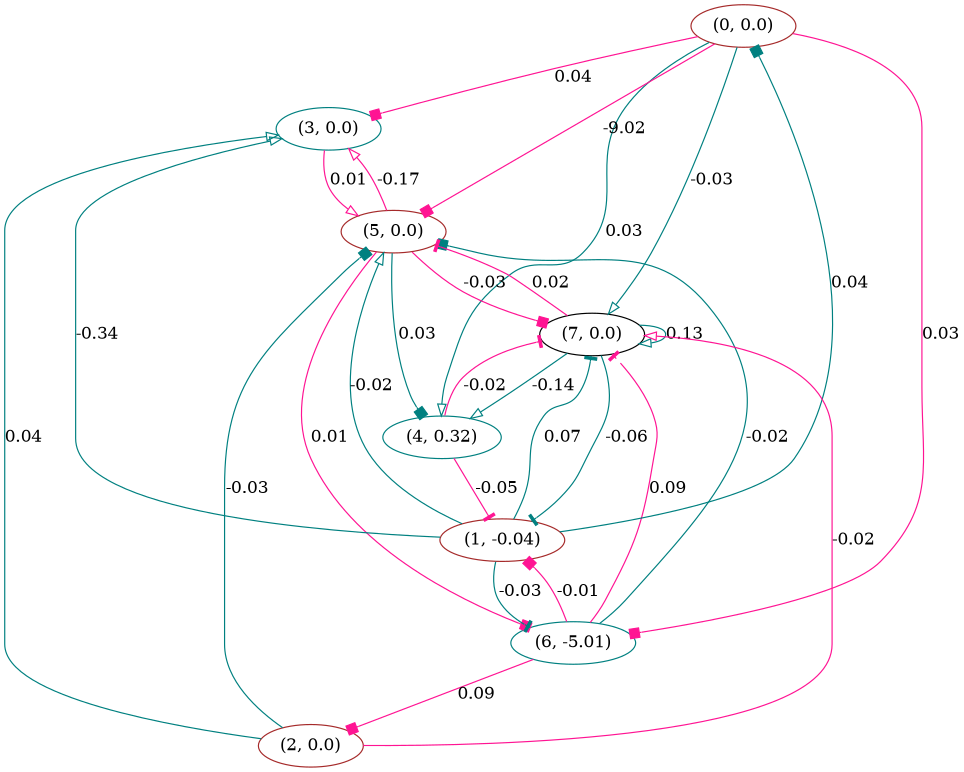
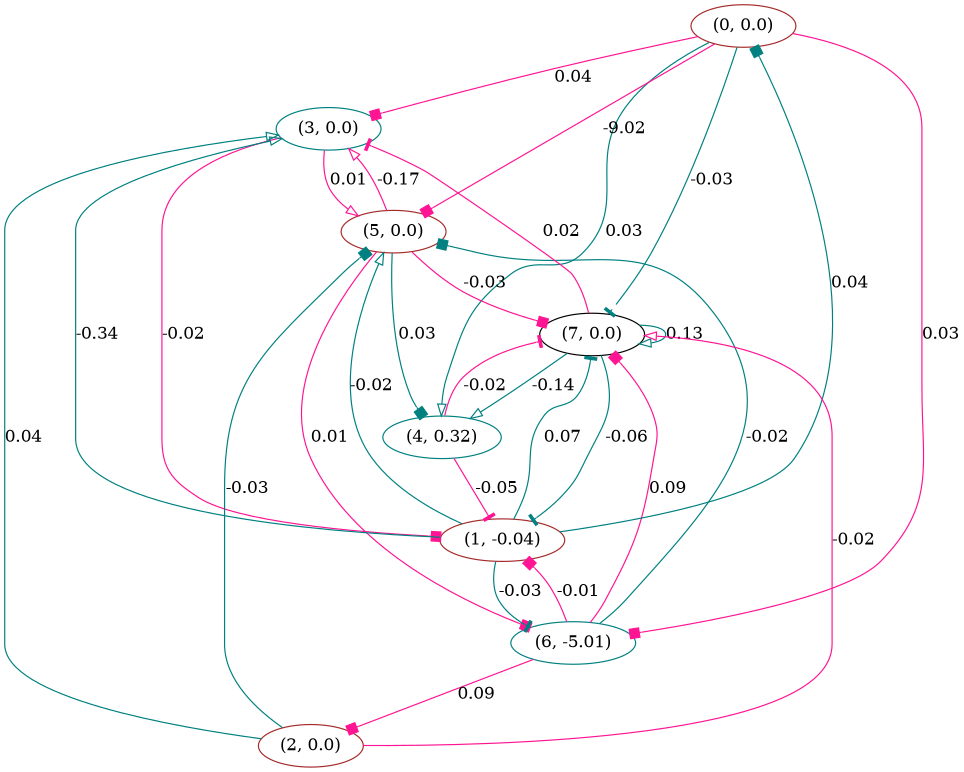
(687, 181) -> (687, 181)
(501, 271) -> (493, 217)
none -> (162, 408)
(647, 494) -> (647, 494)
